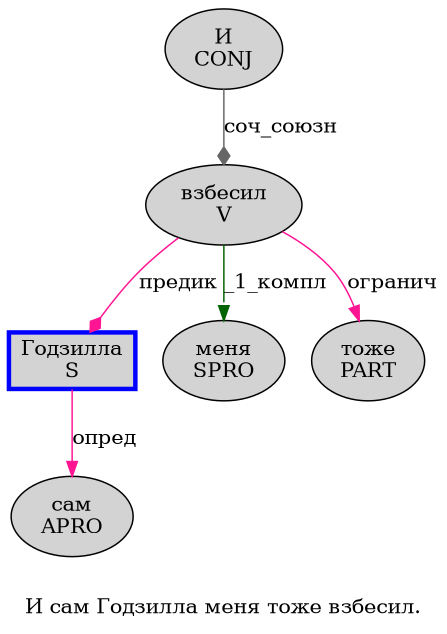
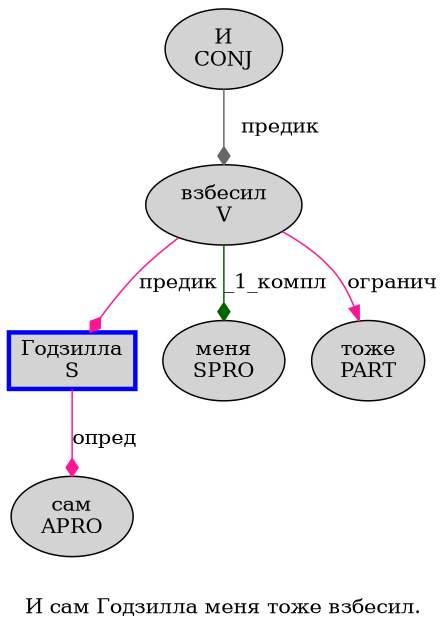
(280, 127) -> (280, 127)
(224, 274) -> (224, 274)
(72, 425) -> (72, 425)
